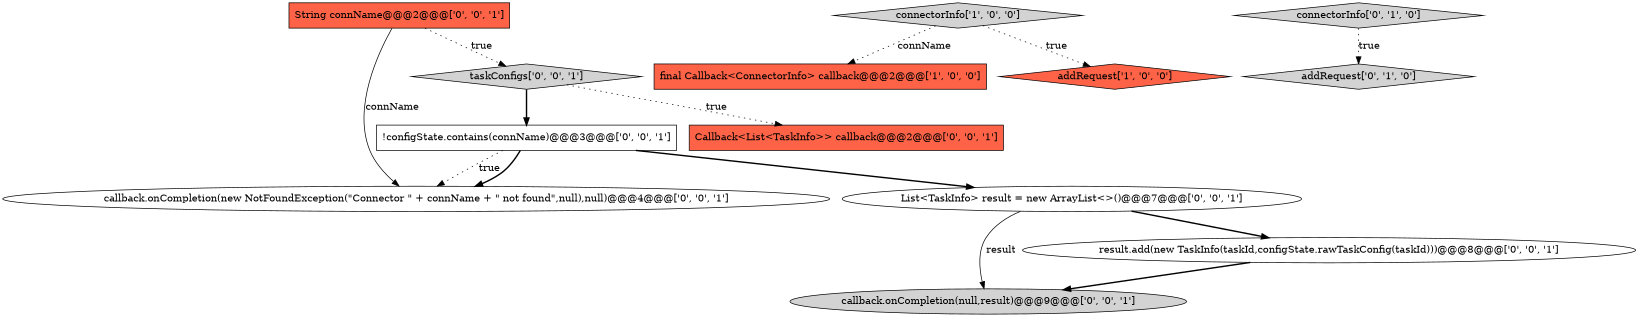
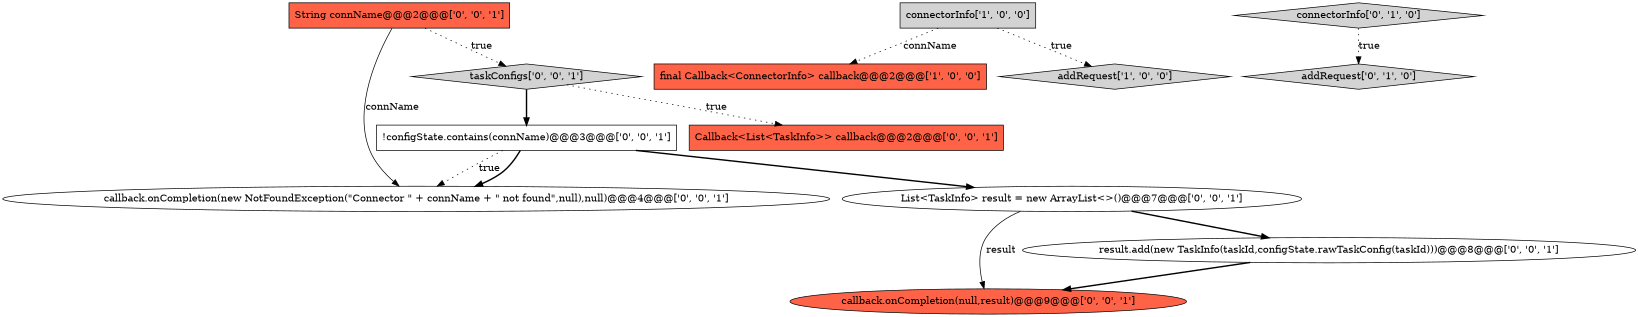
(958, 15) -> (968, 15)
(1115, 77) -> (1115, 77)
(988, 301) -> (988, 301)
